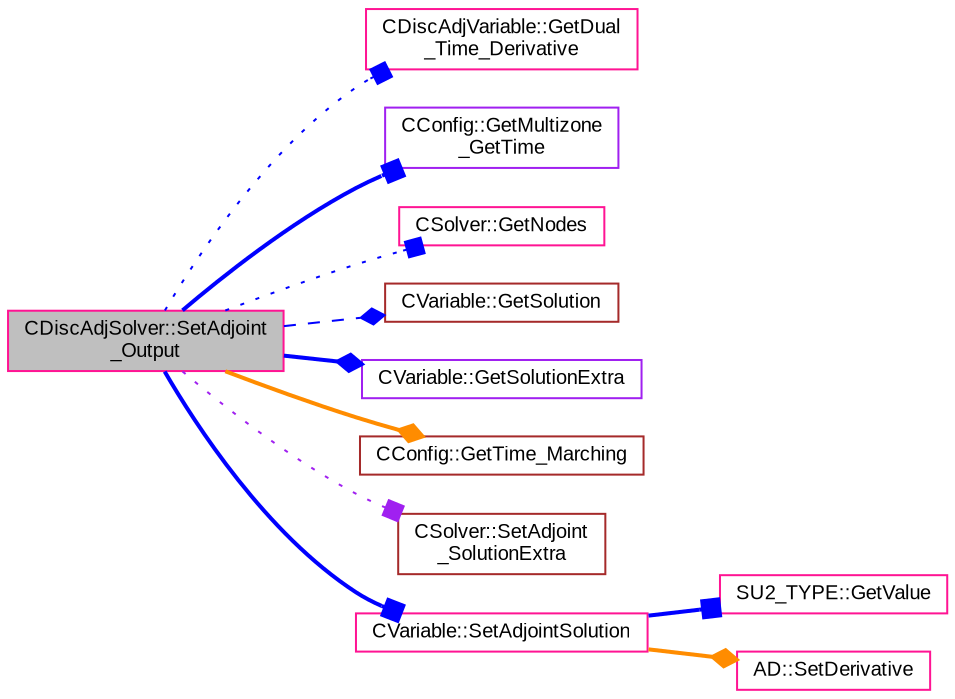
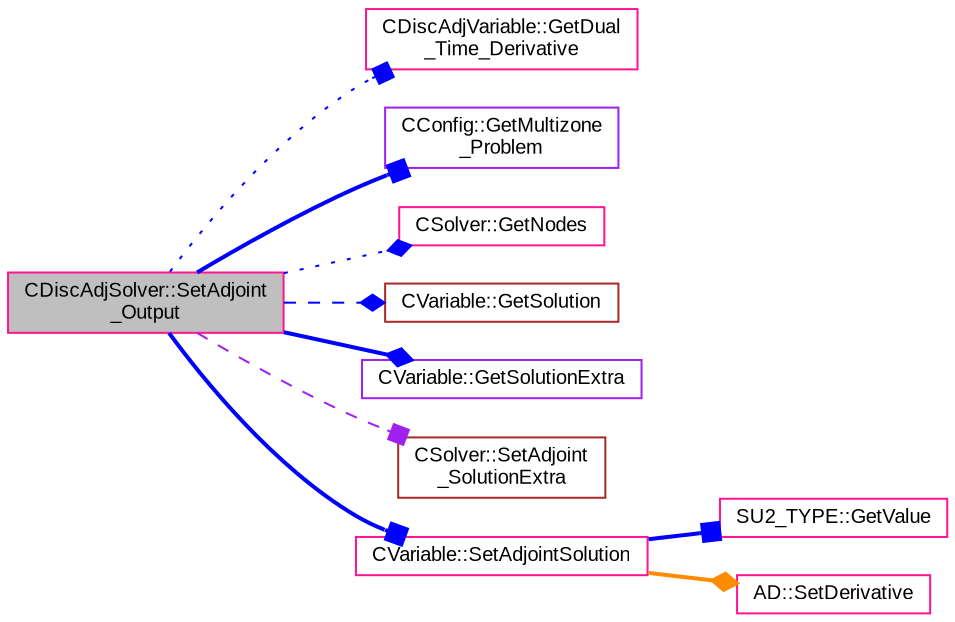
(502, 138) -> (502, 138)
(313, 279) -> (335, 262)
(278, 445) -> (290, 385)
(502, 456) -> none
